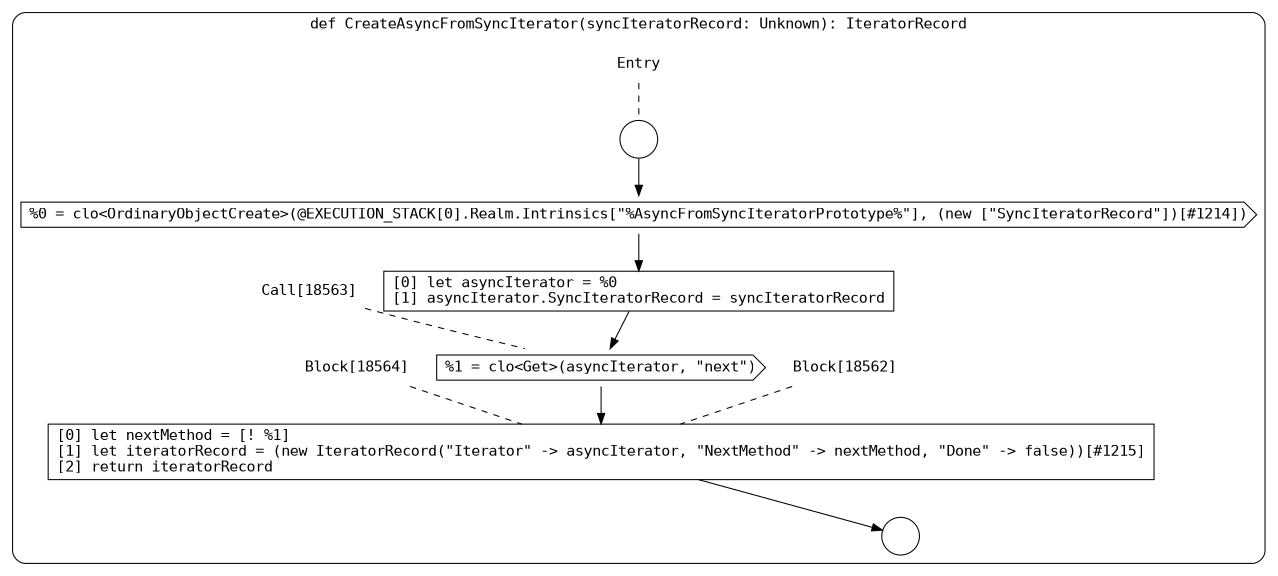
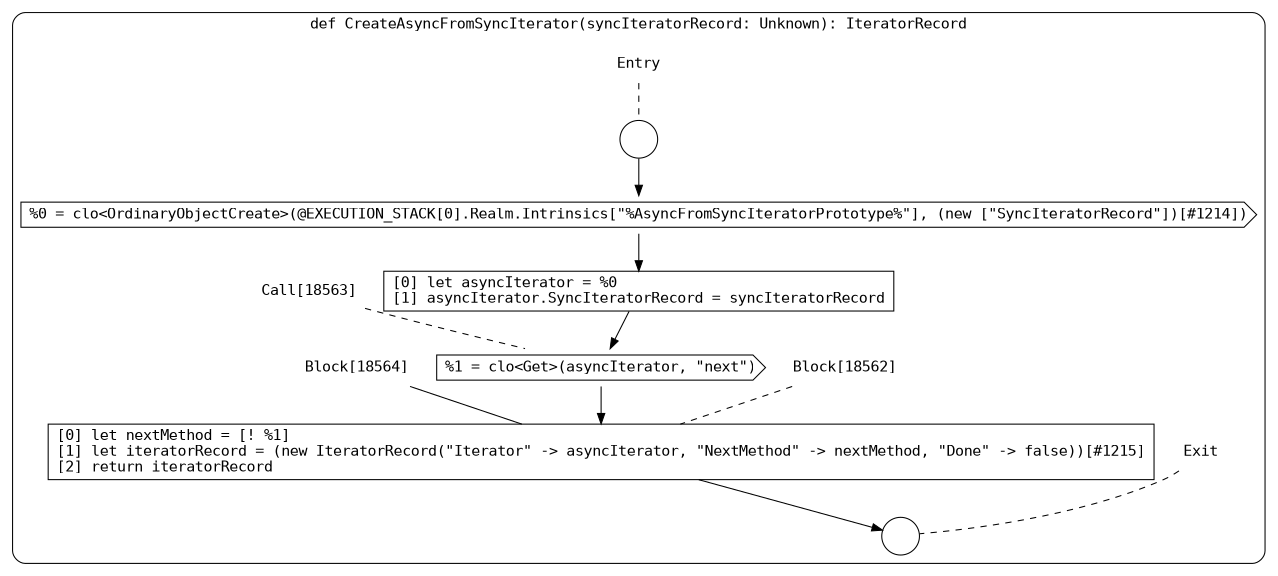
(466, 405) -> (466, 405)
none -> (1201, 452)
